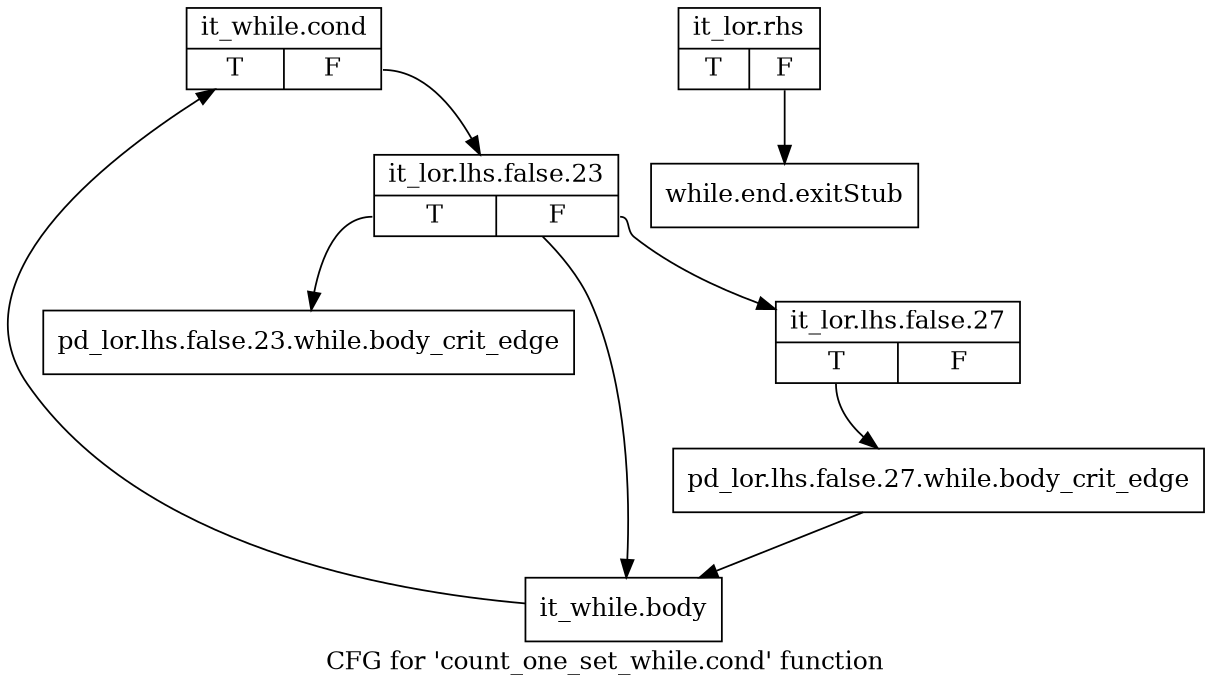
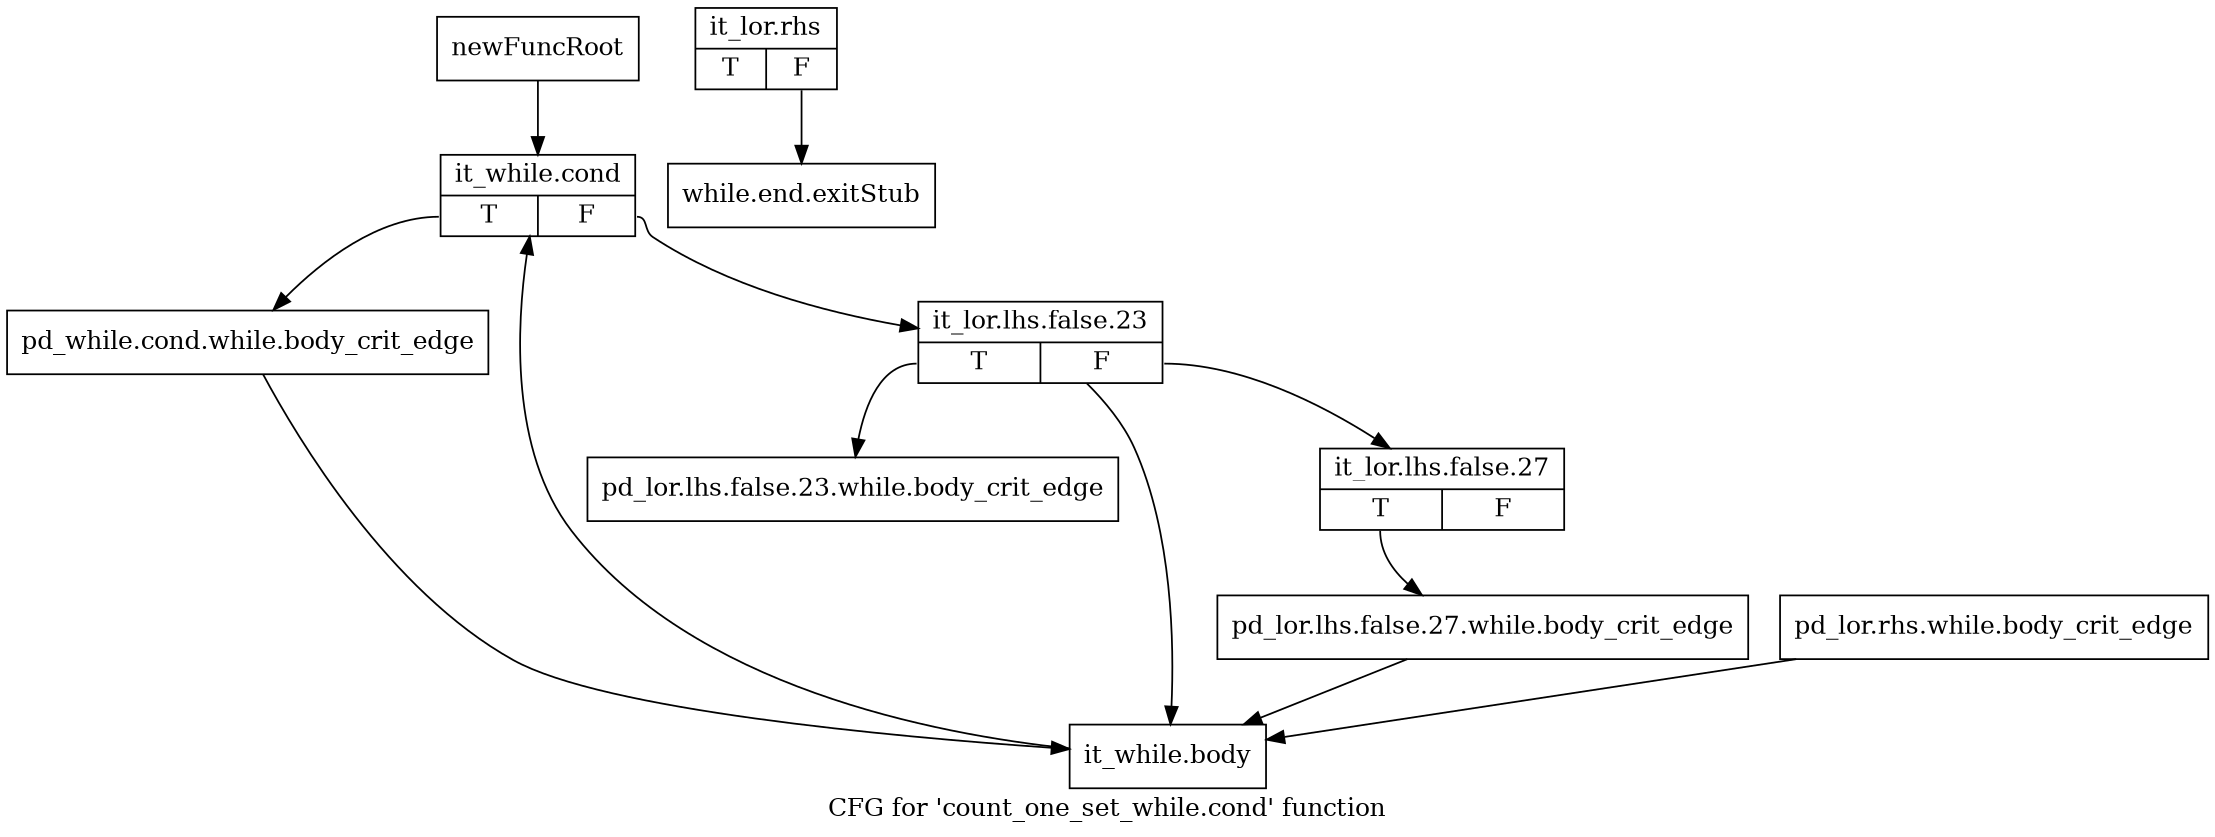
none -> (538, 49)
none -> (248, 342)
none -> (1994, 627)
